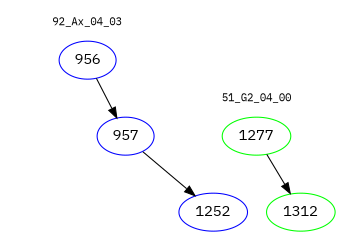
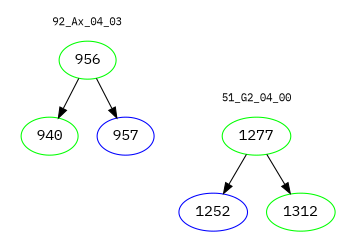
(88, 60) -> (88, 60)
none -> (50, 136)
(165, 170) -> (238, 169)
